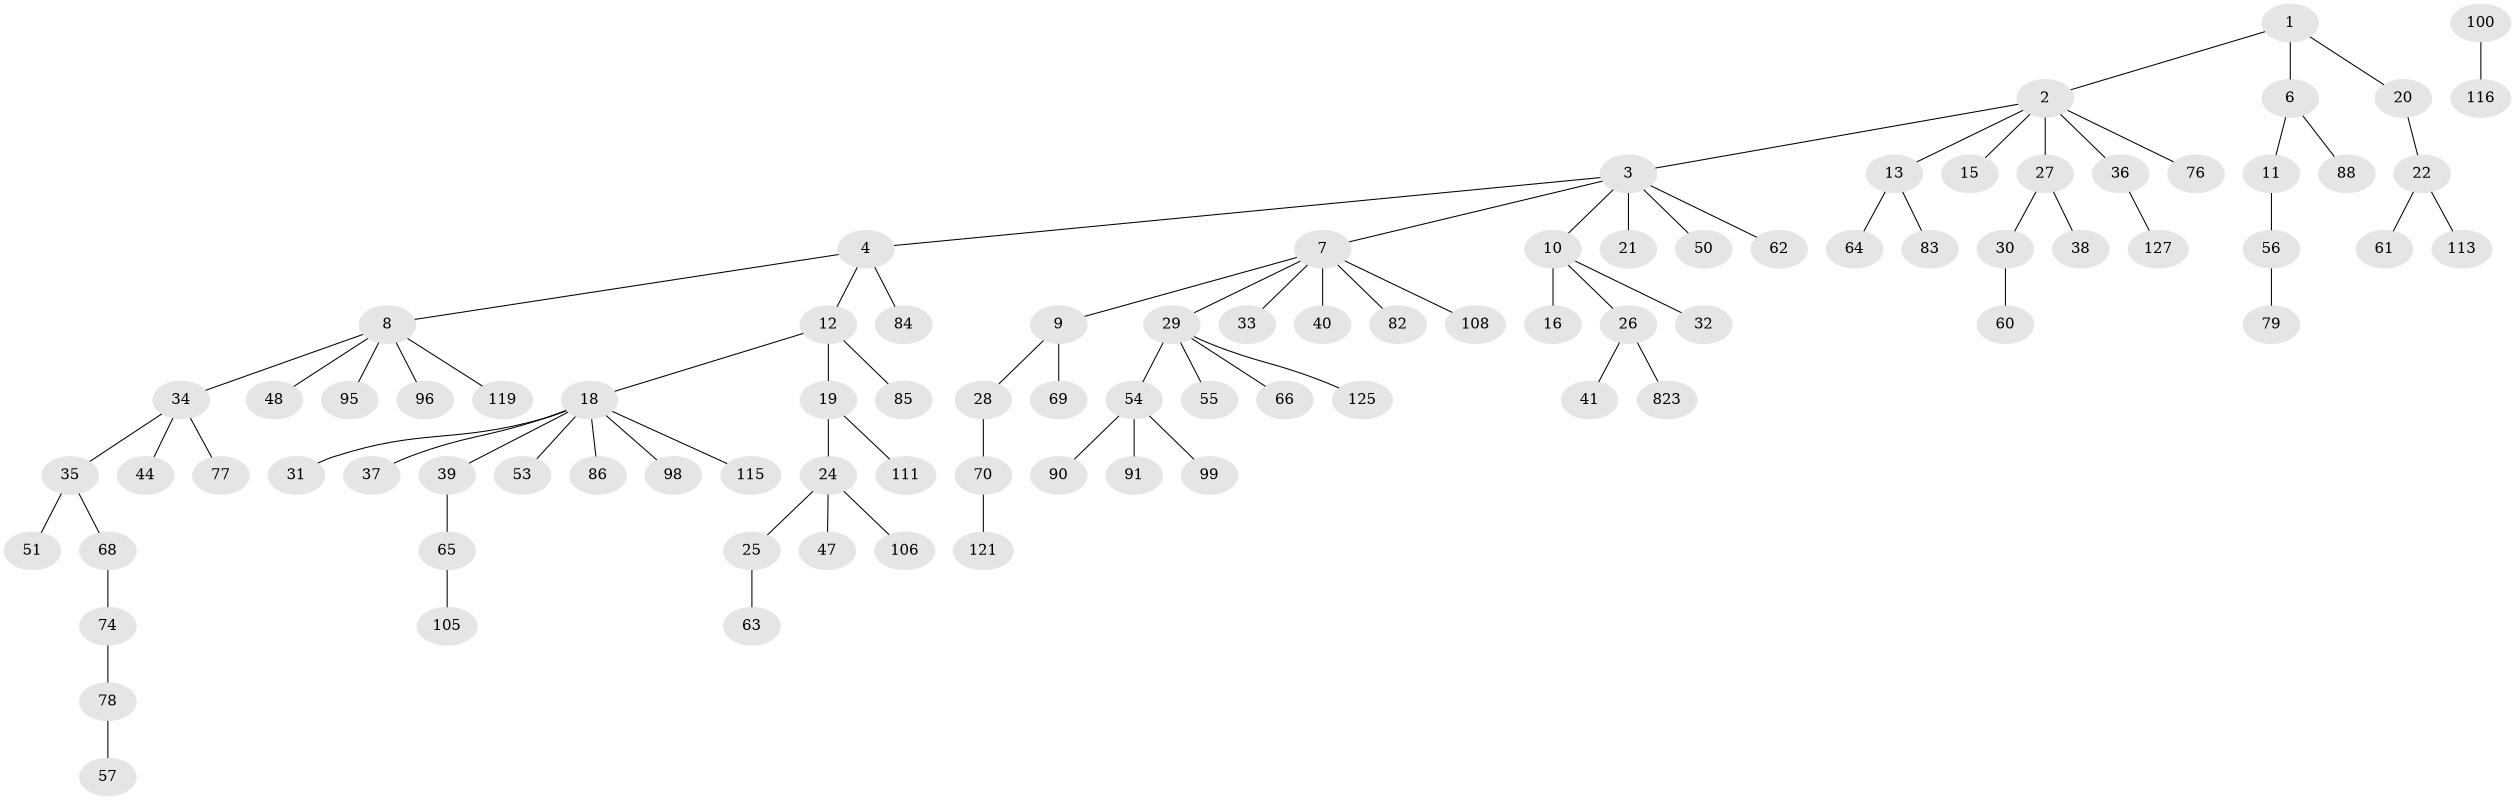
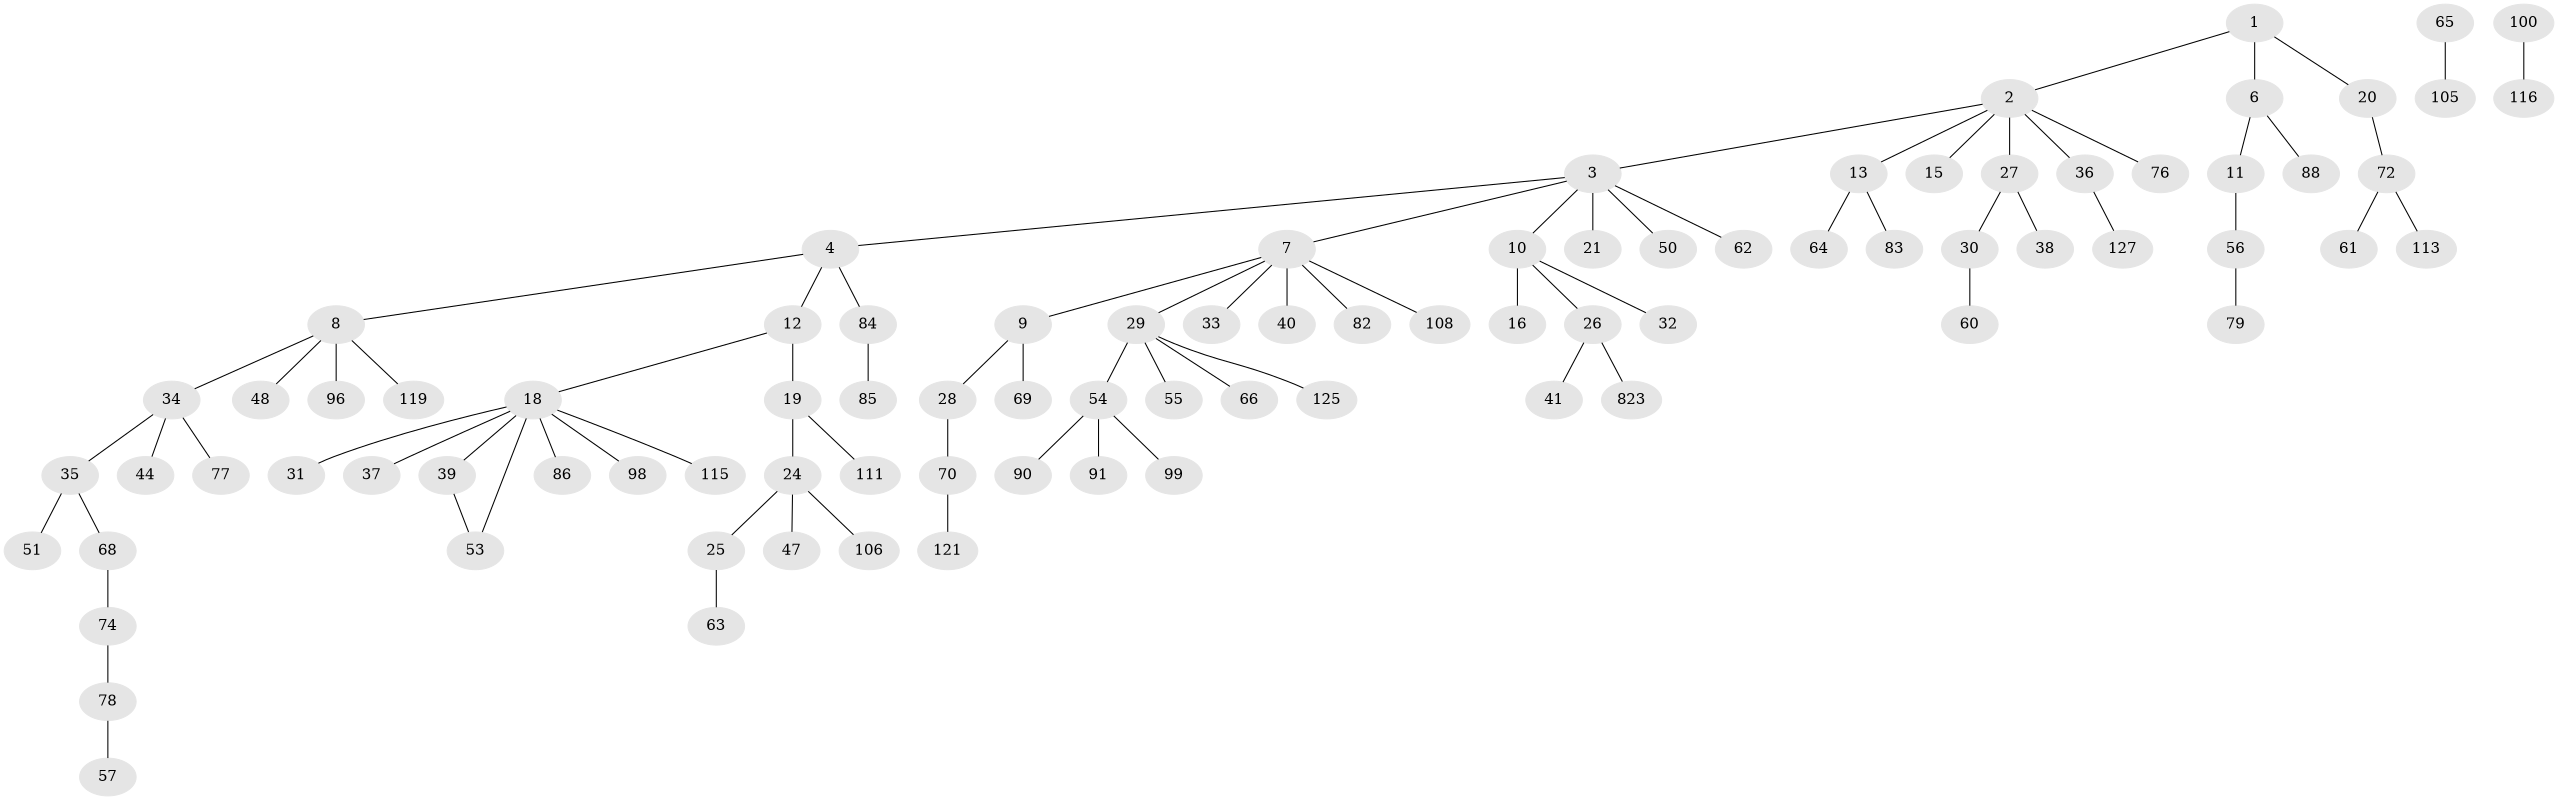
(2422, 174) -> (2387, 174)
(866, 362) -> (868, 362)
(350, 400) -> none
(447, 513) -> (461, 513)
